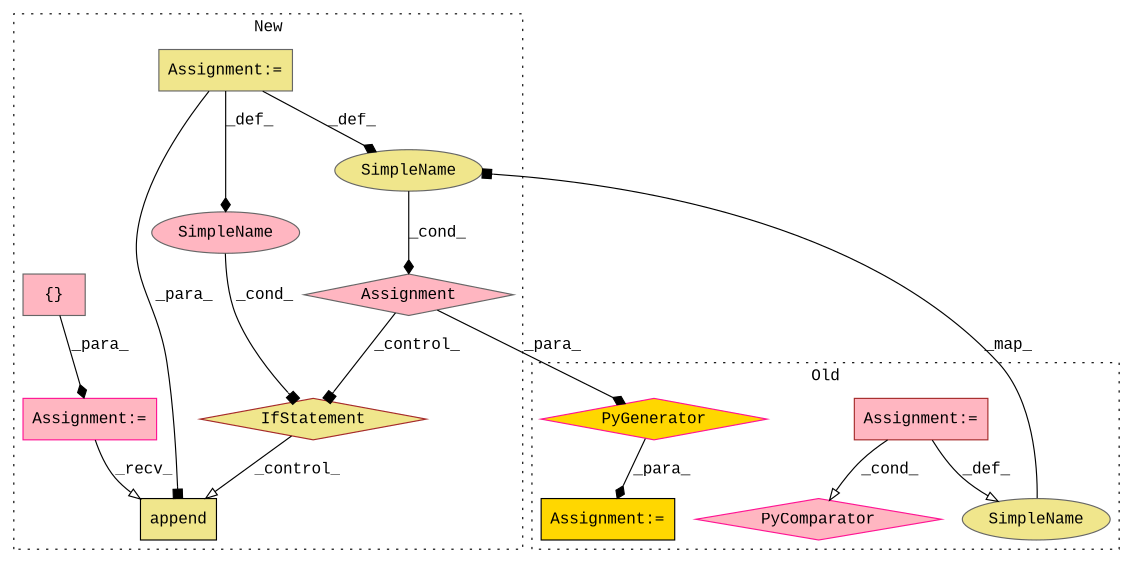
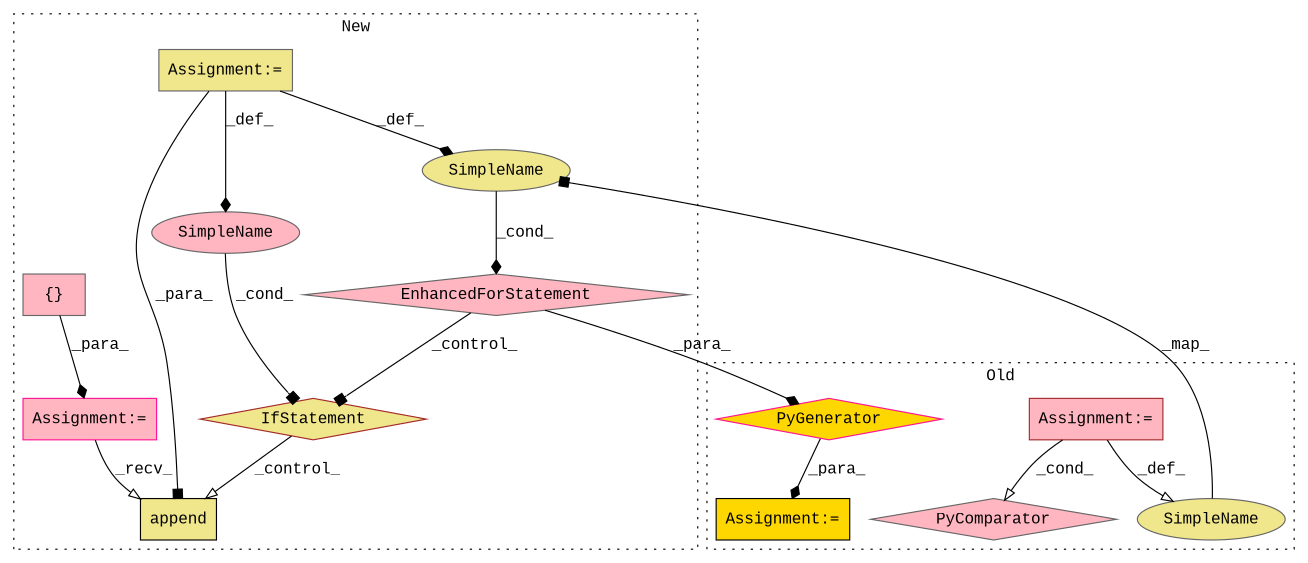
(409, 295) -> (496, 295)
(819, 519) -> (994, 519)
